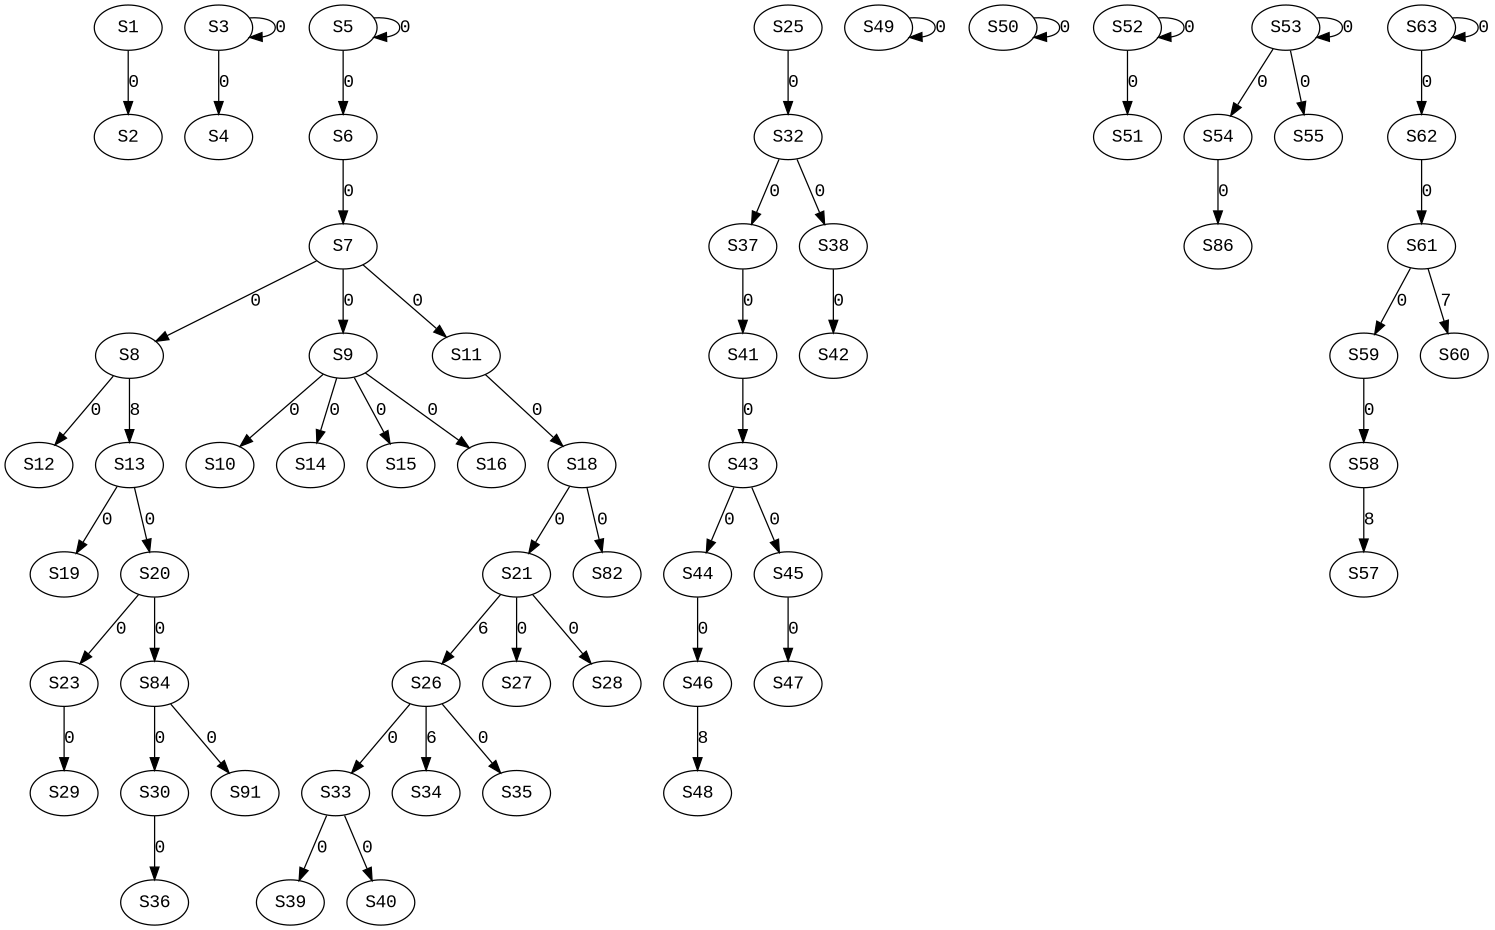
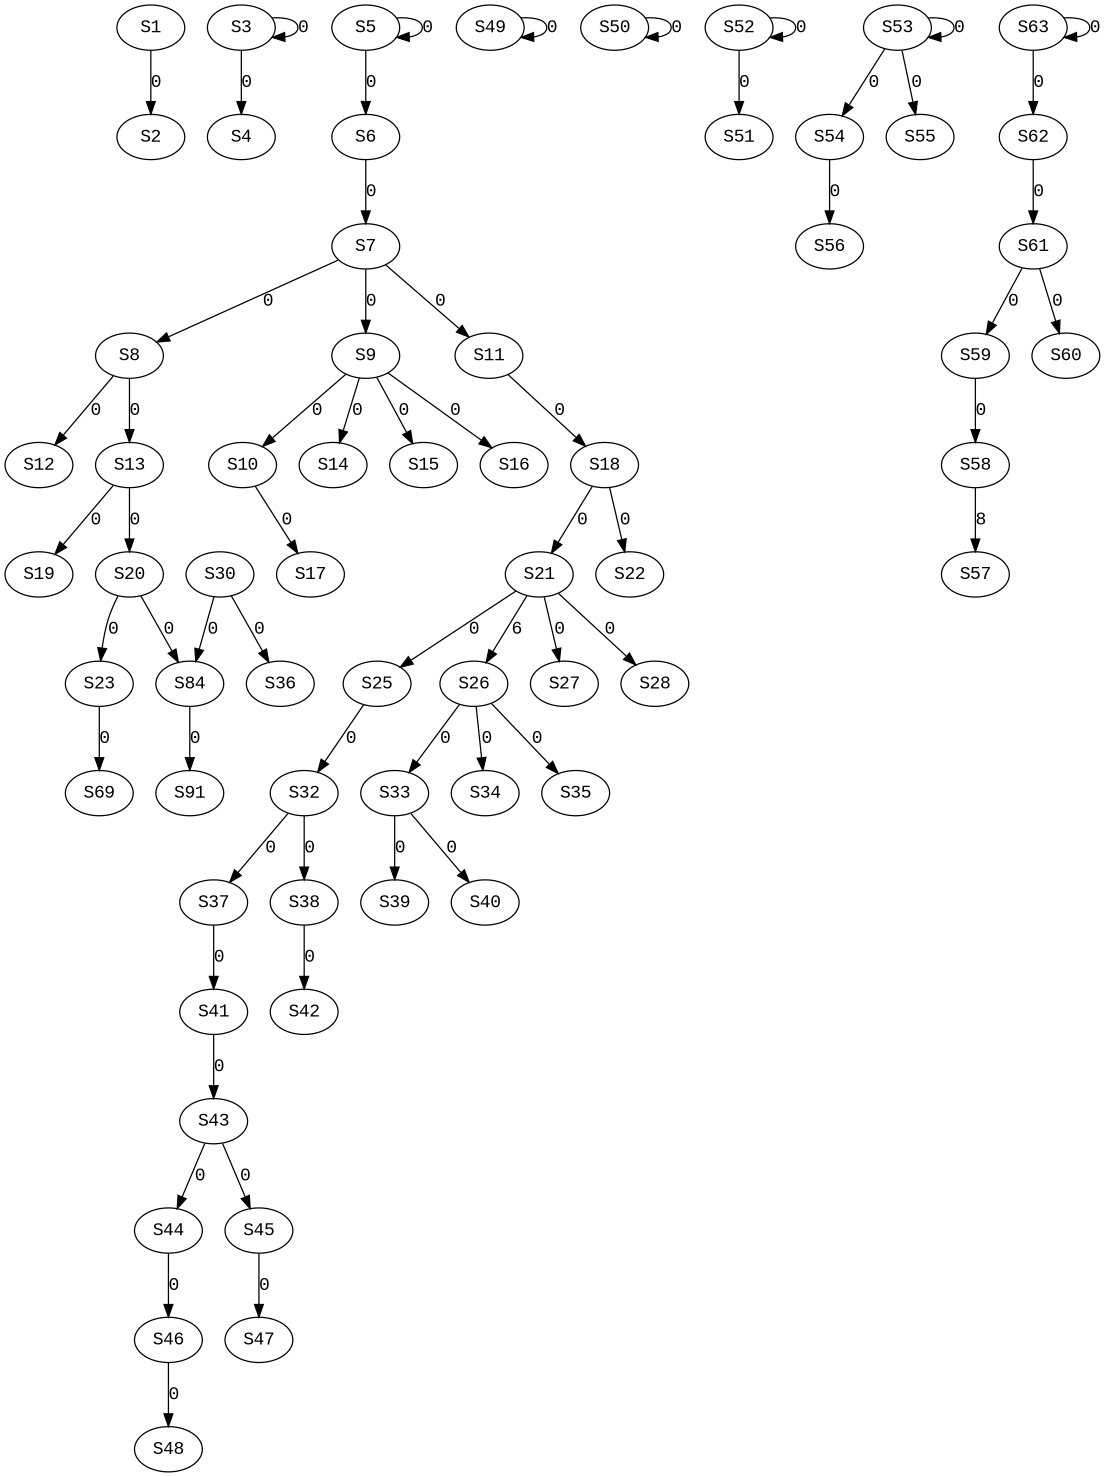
(1218, 246) -> (830, 246)
(1446, 301) -> (1058, 301)
(135, 410) -> (135, 410)
none -> (310, 574)
(607, 574) -> (630, 574)
none -> (464, 626)
(155, 732) -> (207, 623)
(432, 738) -> (487, 738)
(703, 738) -> (174, 1395)
(64, 793) -> (99, 793)
